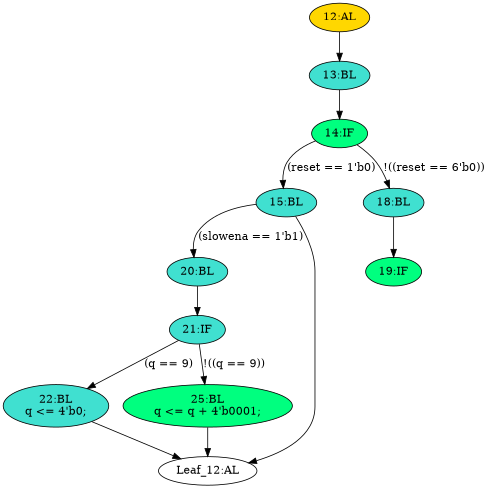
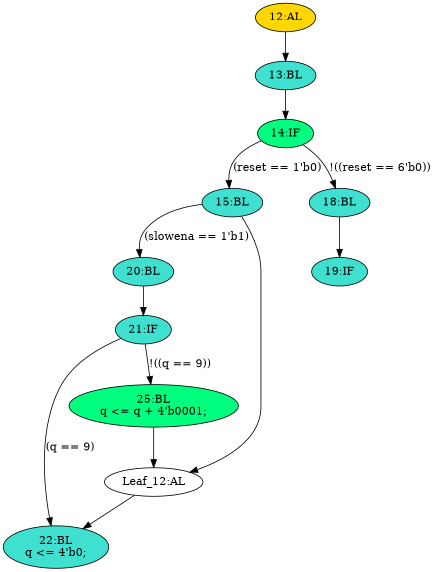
(394, 272) -> (340, 272)
(133, 439) -> (112, 510)
